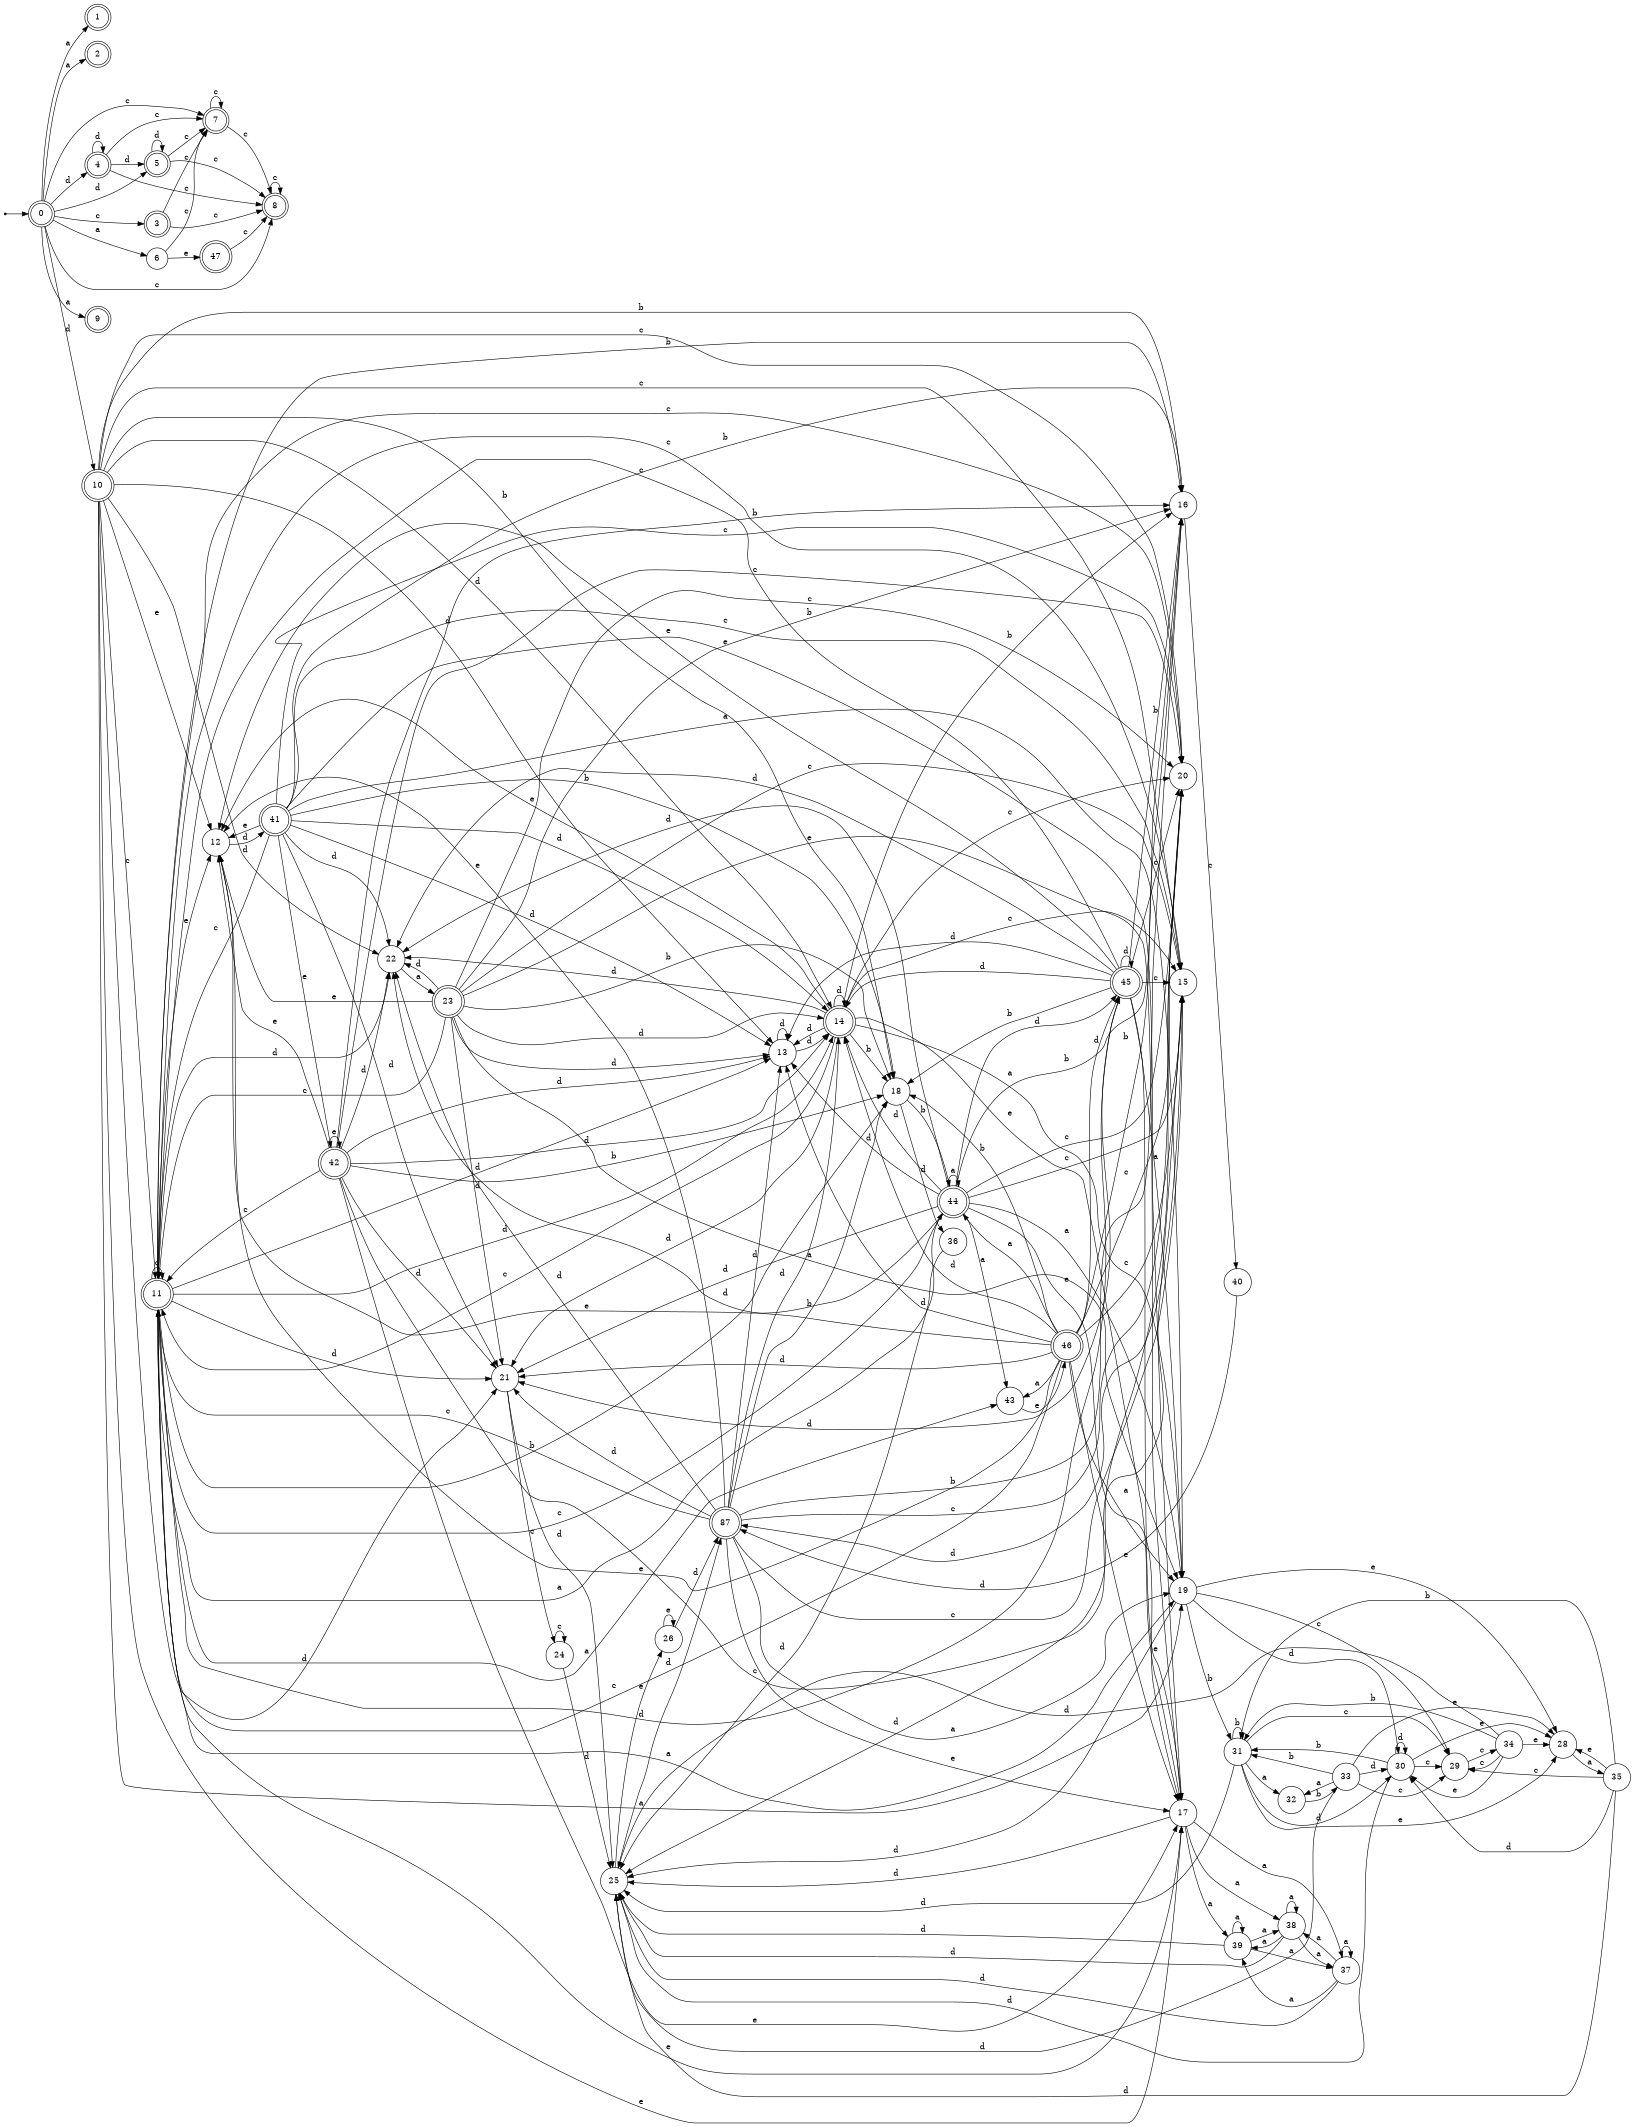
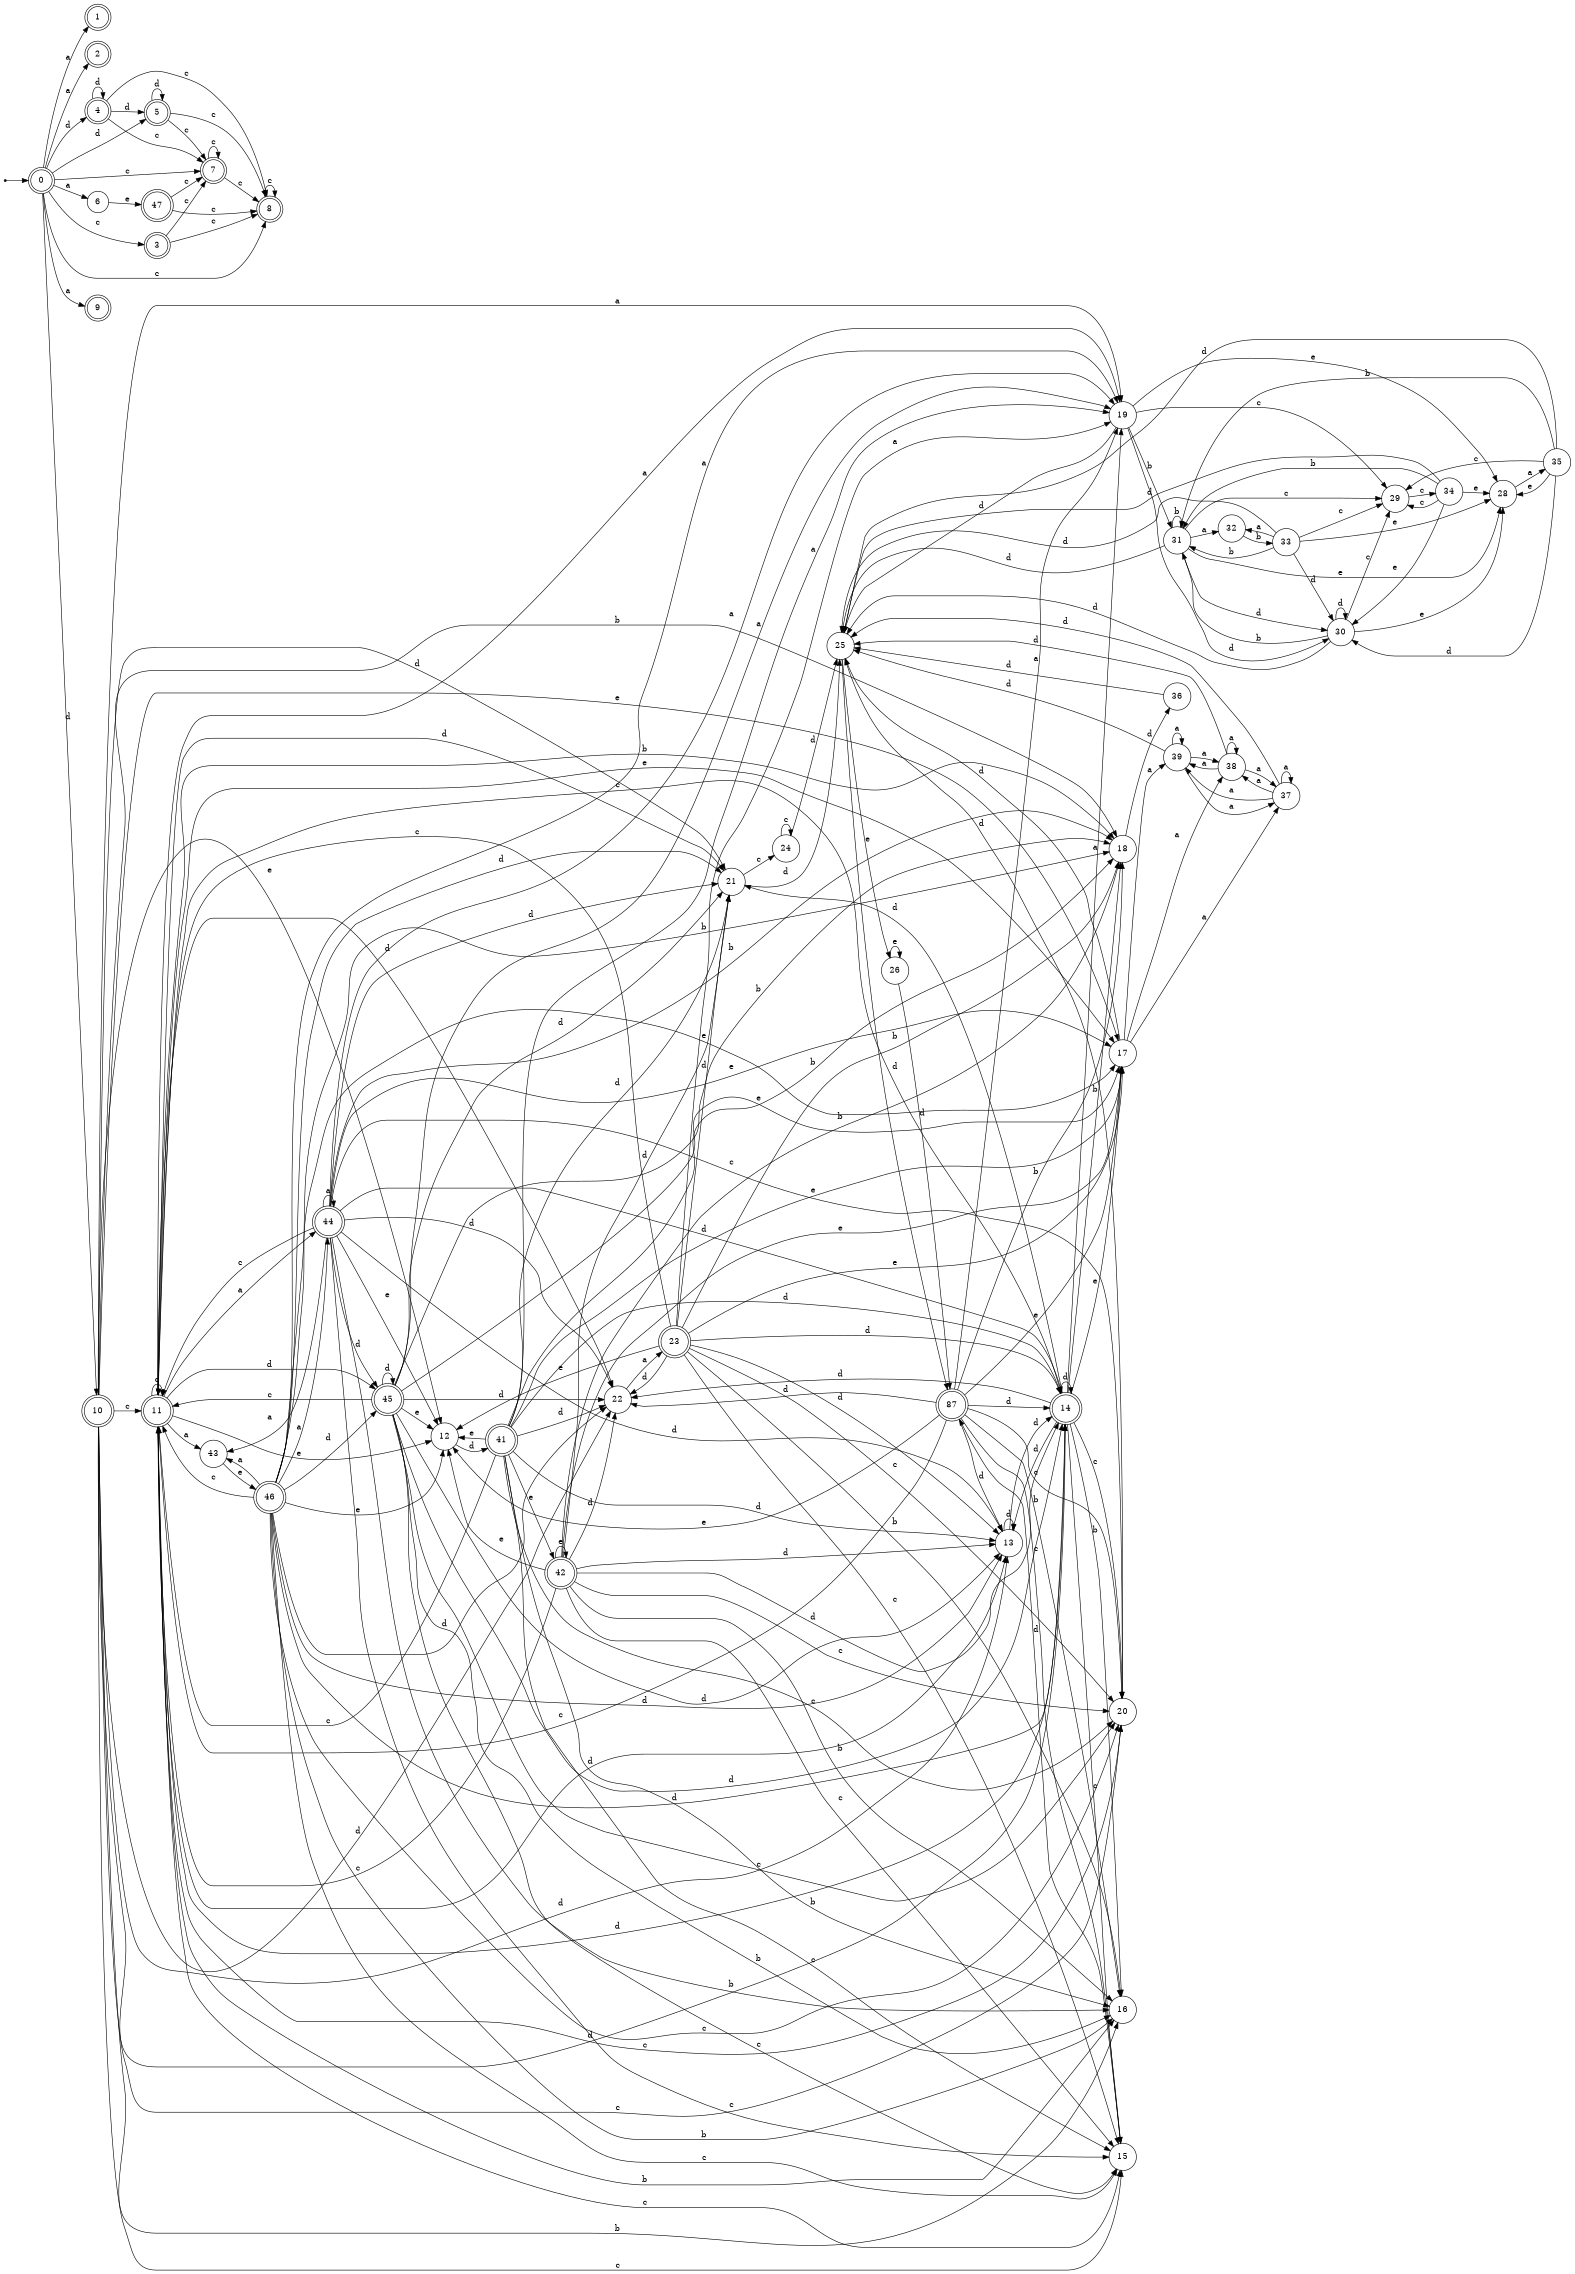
(193, 200) -> (184, 189)
(517, 797) -> none
(929, 1127) -> (693, 992)
(1238, 1282) -> none
(610, 1461) -> none
